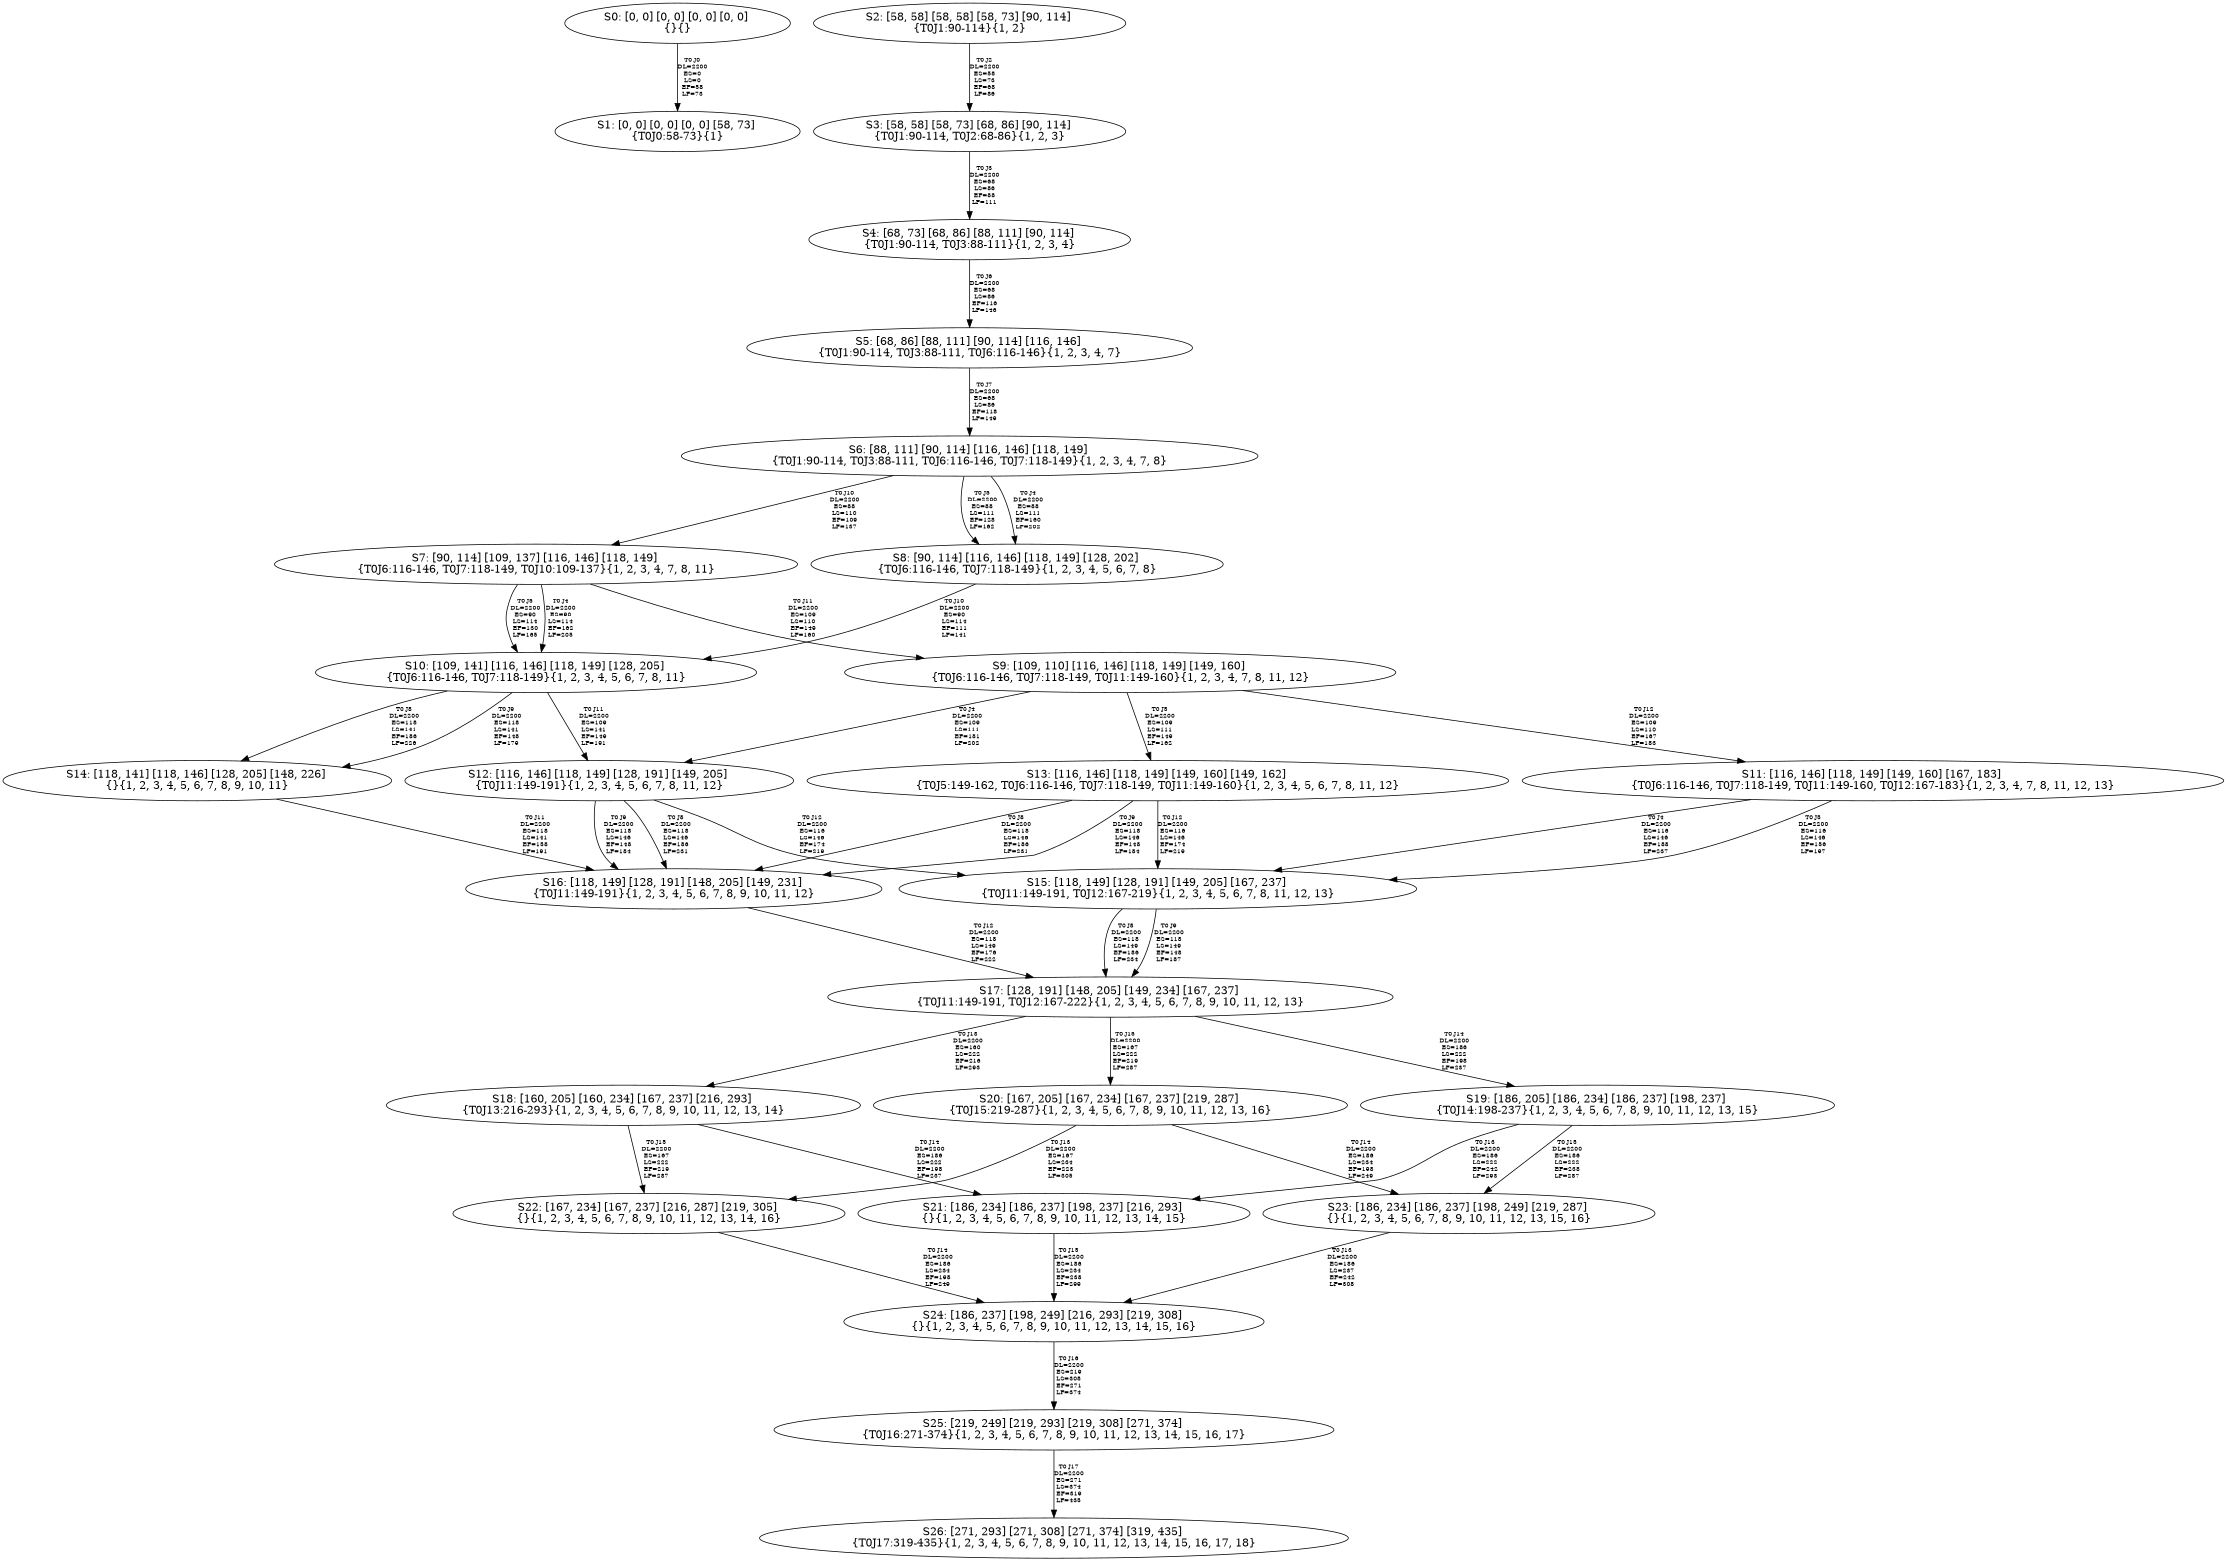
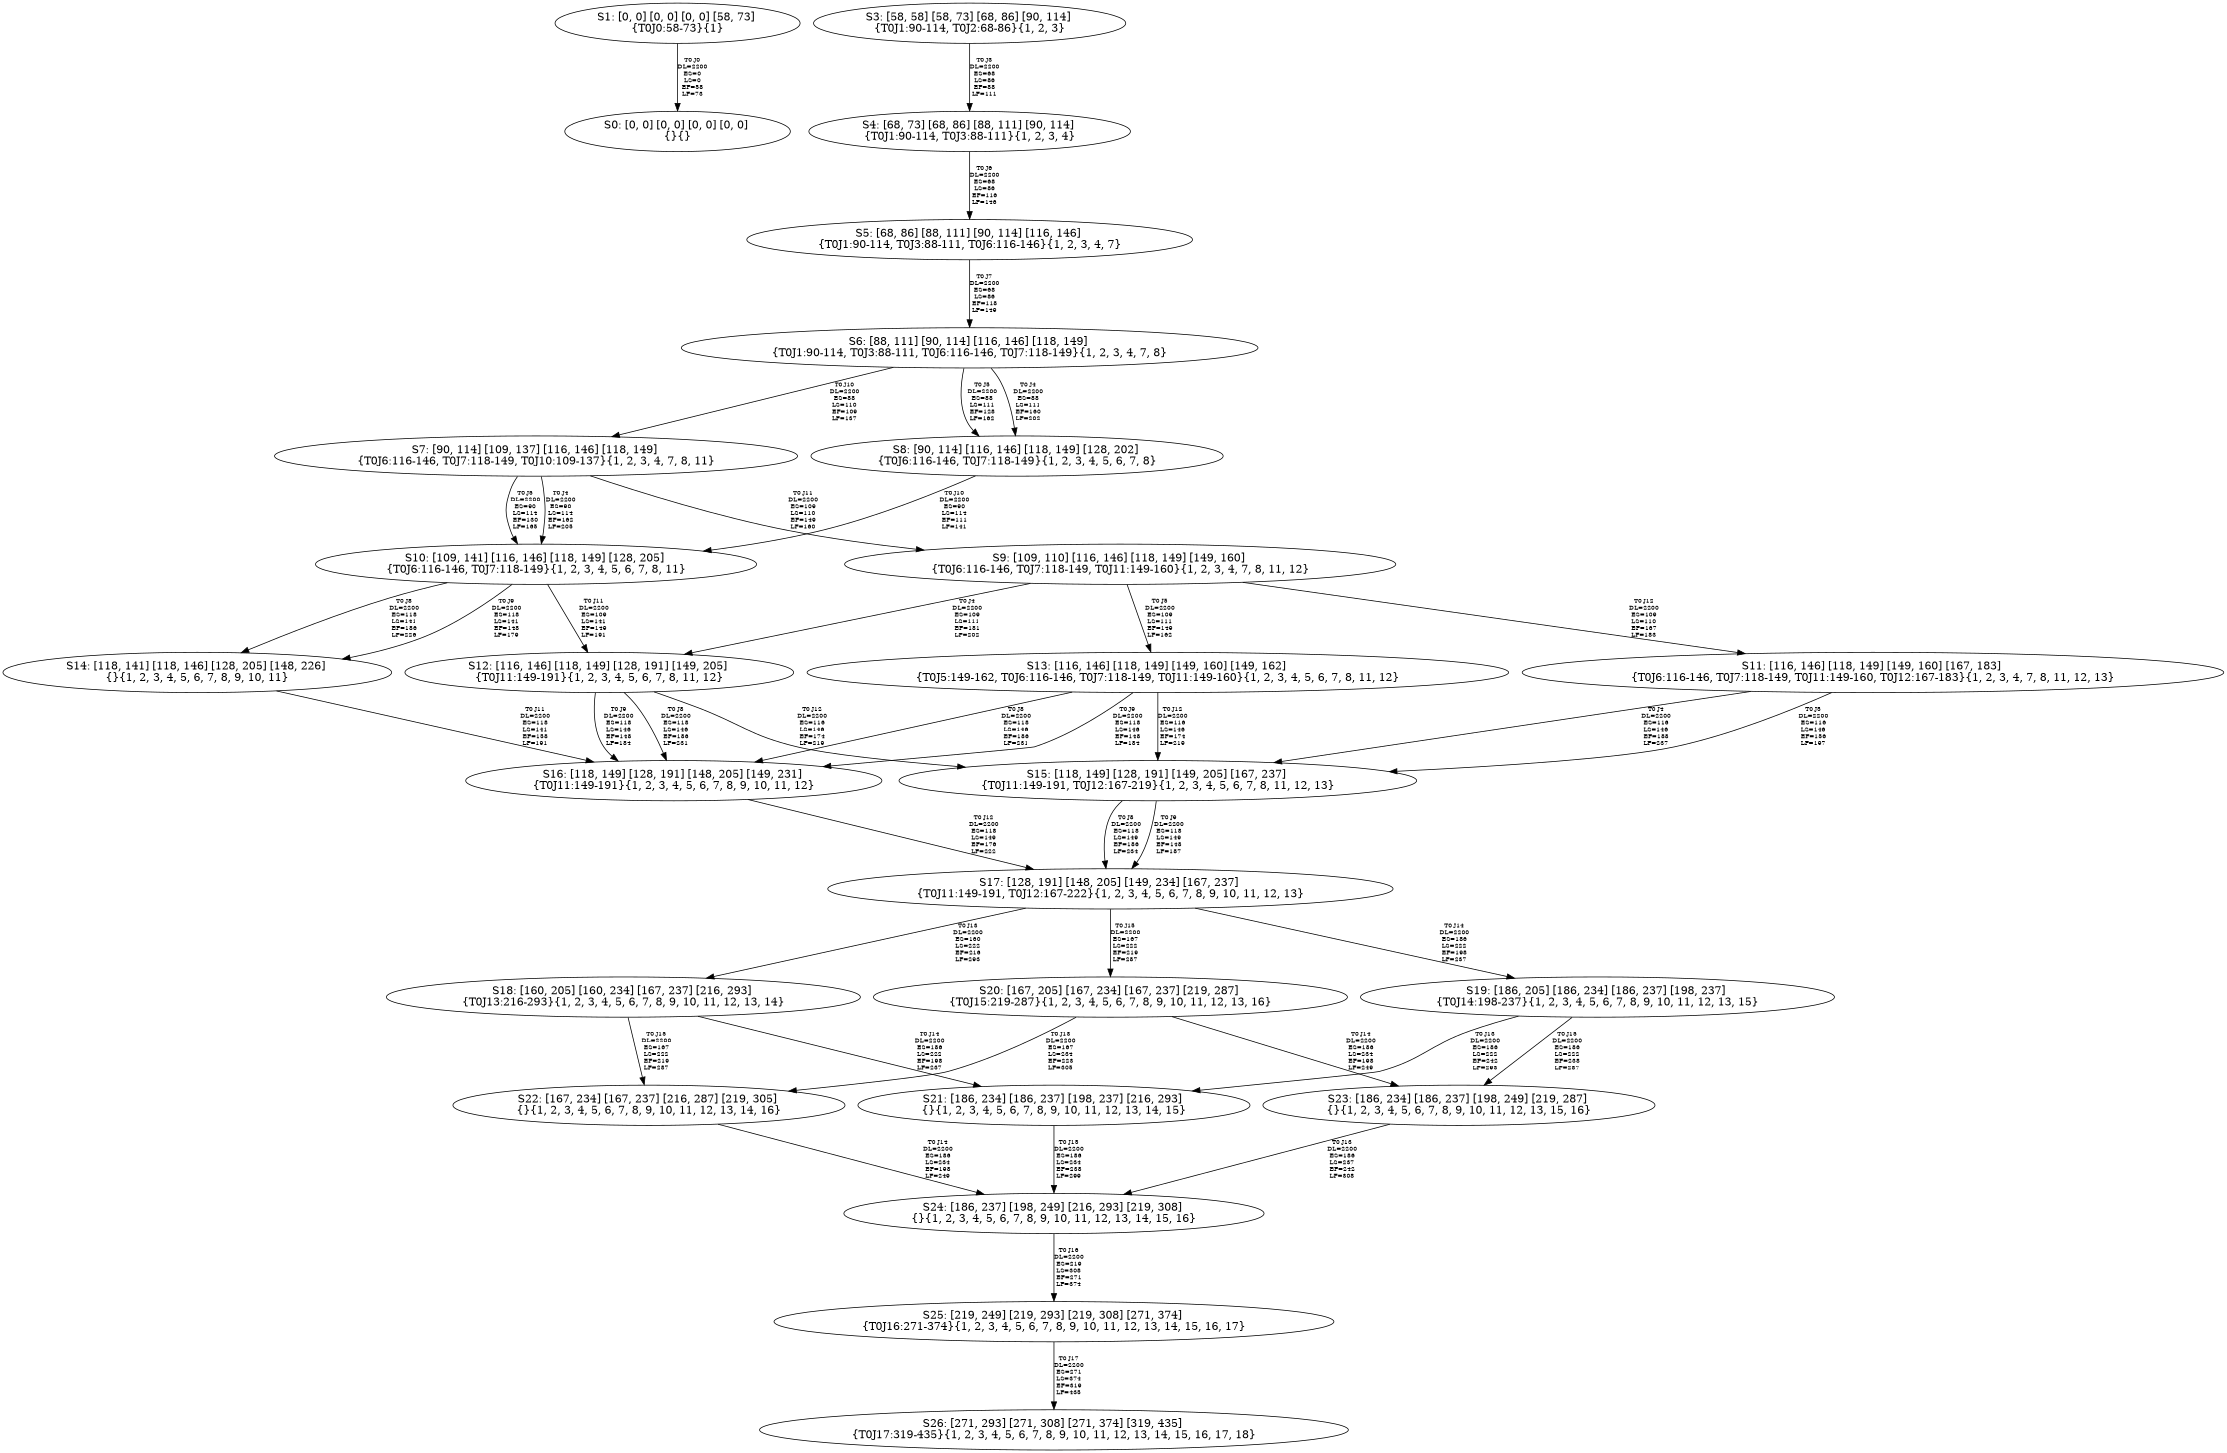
(970, 23) -> none
(678, 73) -> (678, 73)
